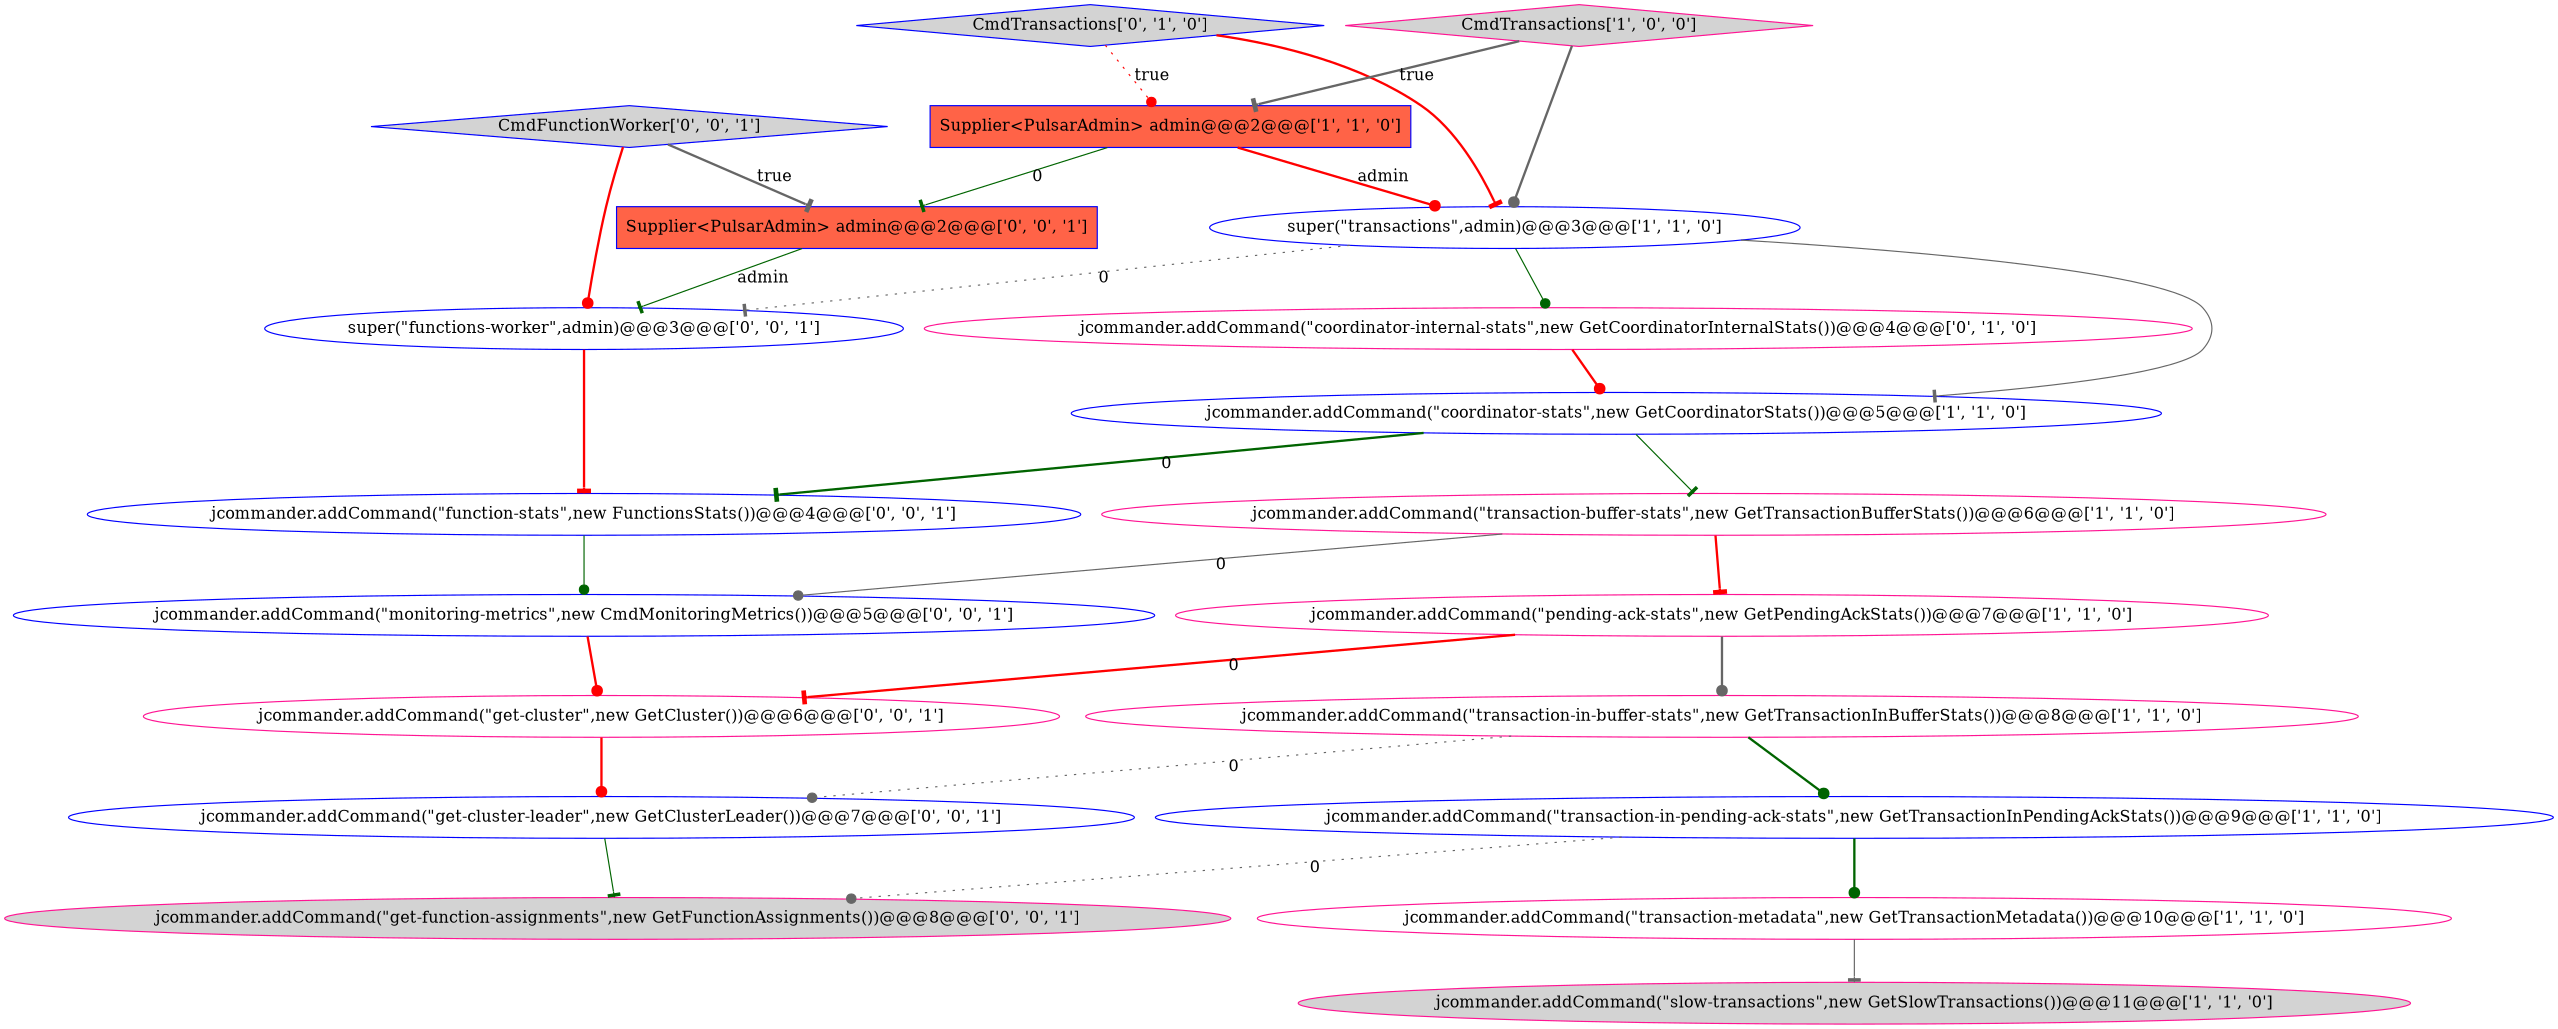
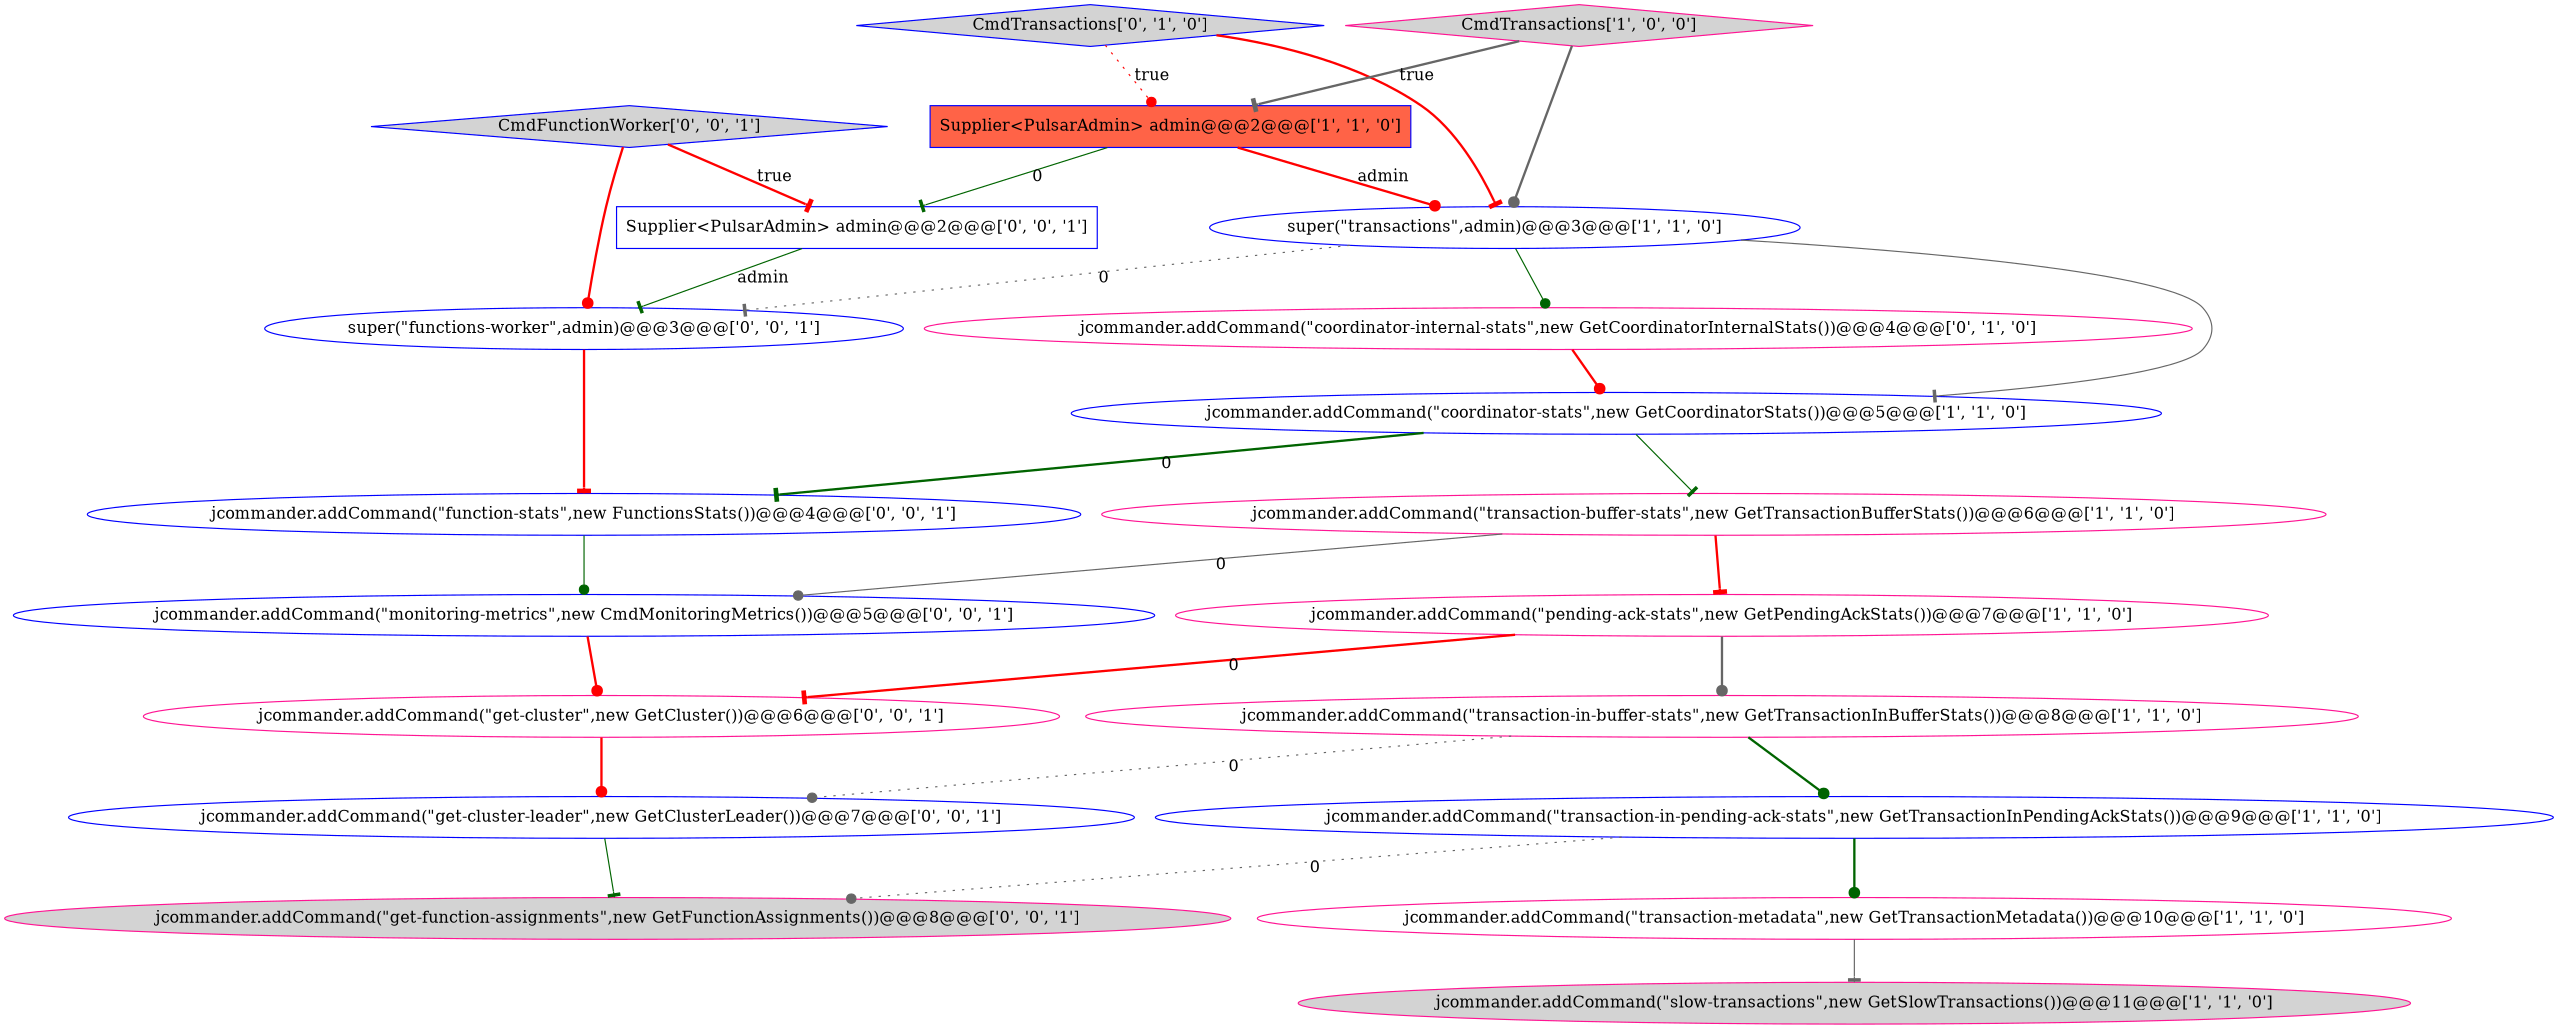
(737, 174) -> (737, 174)
(857, 228) -> (857, 228)
